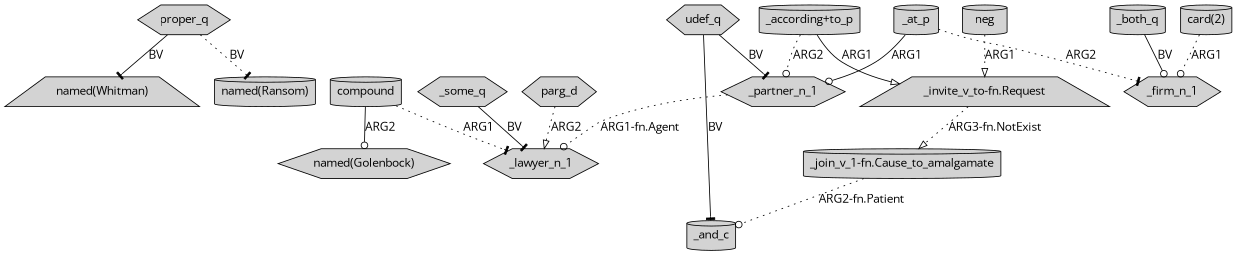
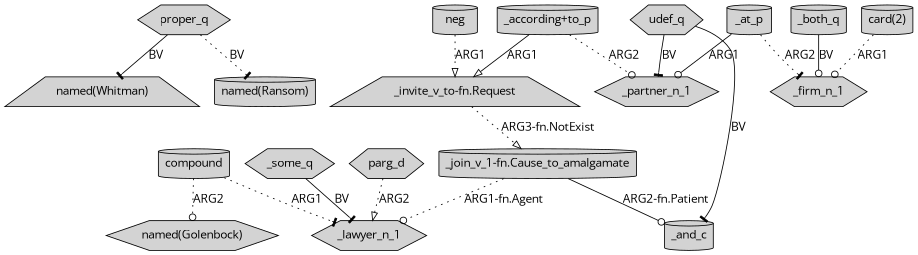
(643, 108) -> (455, 199)
(365, 124) -> (193, 196)
(803, 201) -> (613, 200)
